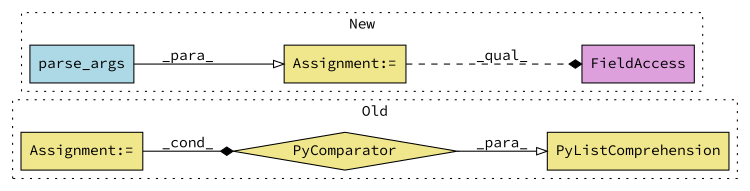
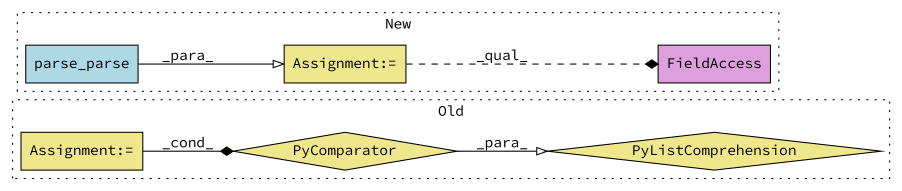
(82, 64) -> (82, 64)
(638, 151) -> (714, 151)
